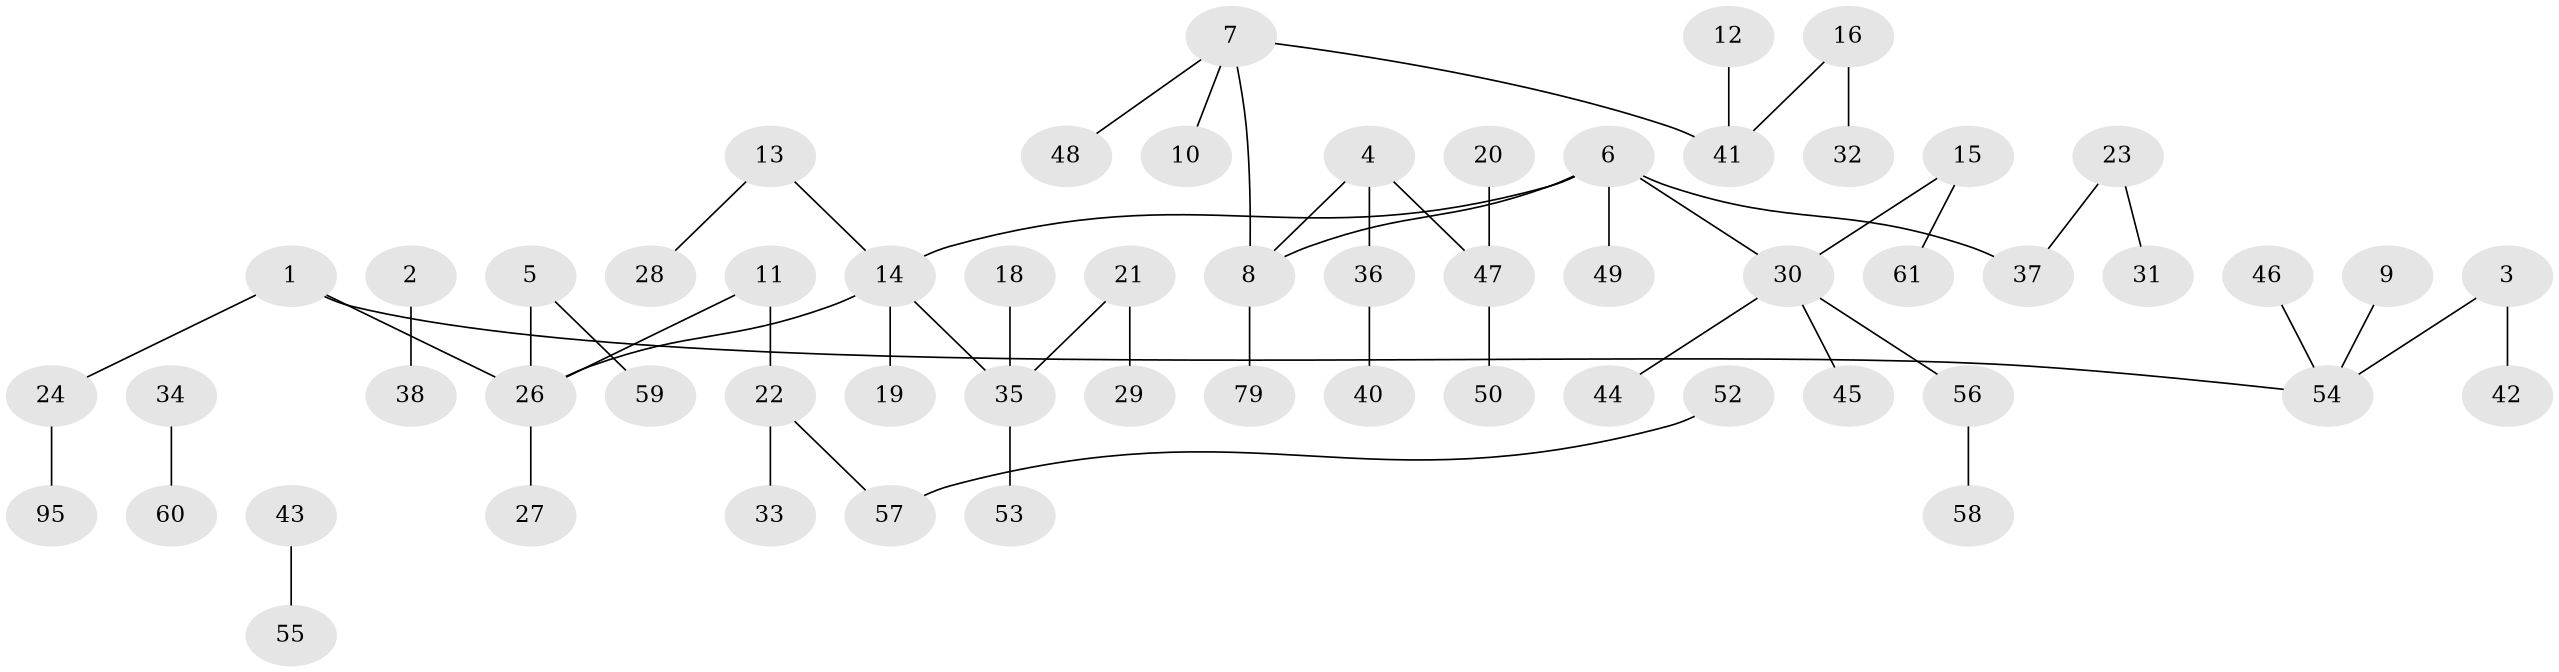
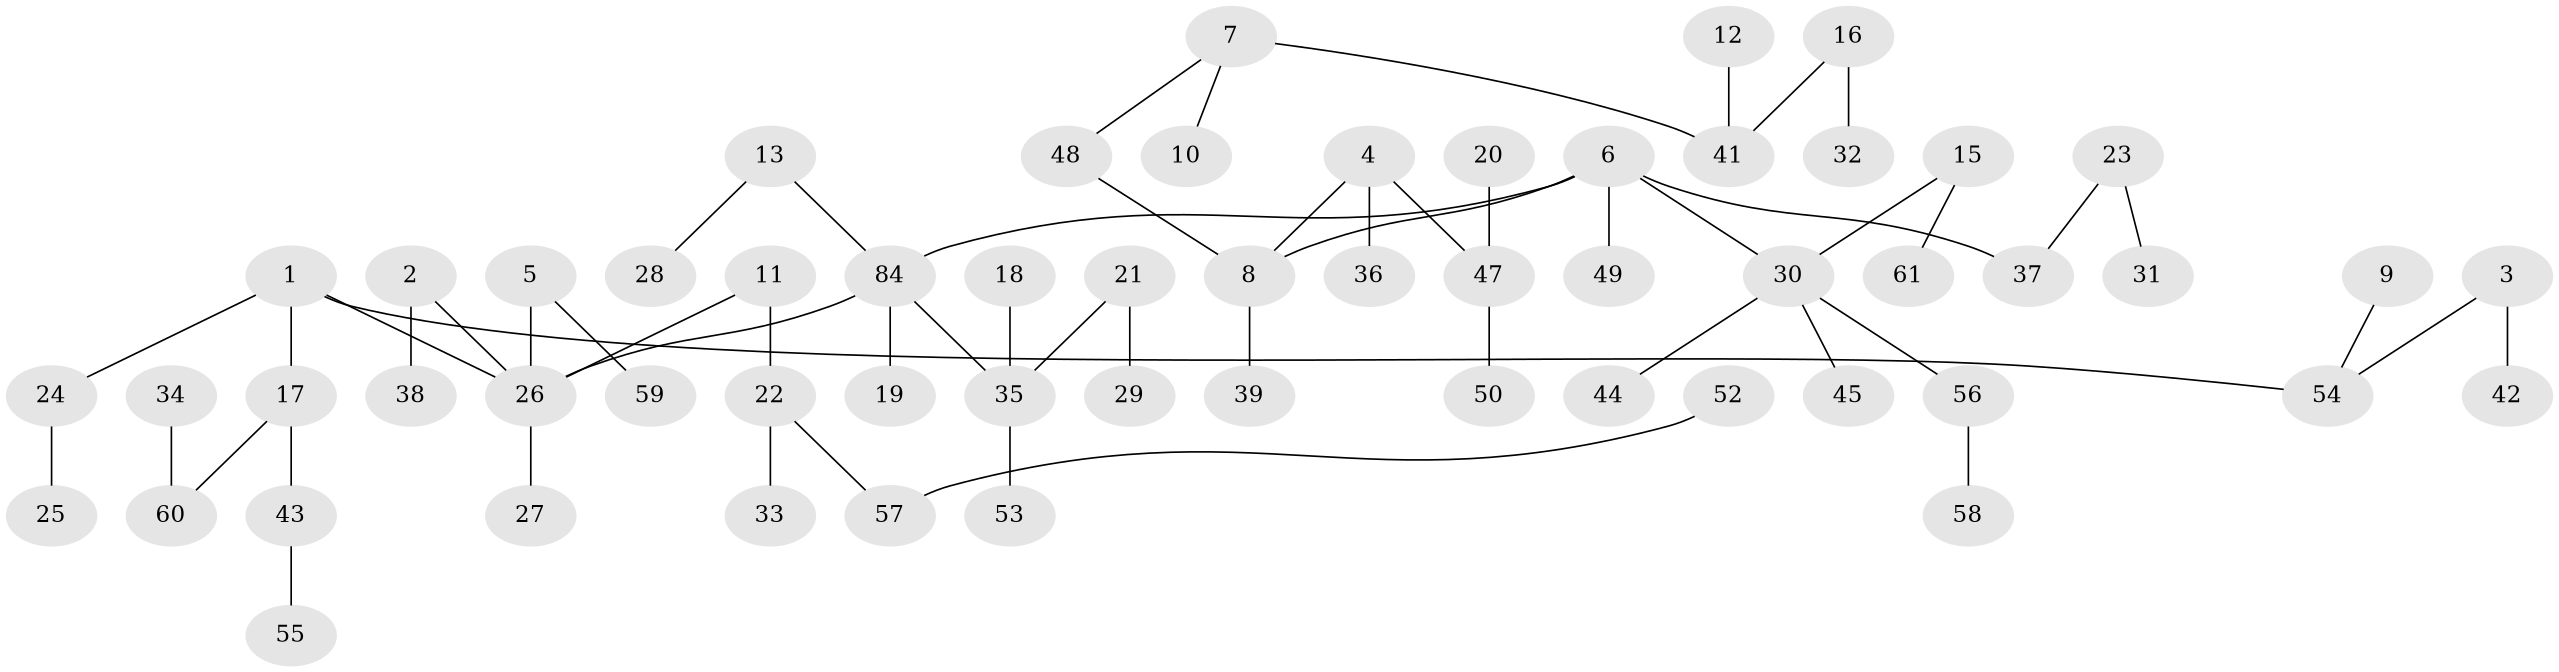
(1248, 156) -> (1173, 226)
(890, 276) -> (890, 276)
(2268, 276) -> none
none -> (472, 338)
none -> (291, 396)
(1250, 396) -> (1250, 396)
(1369, 396) -> none
(52, 516) -> (52, 516)
